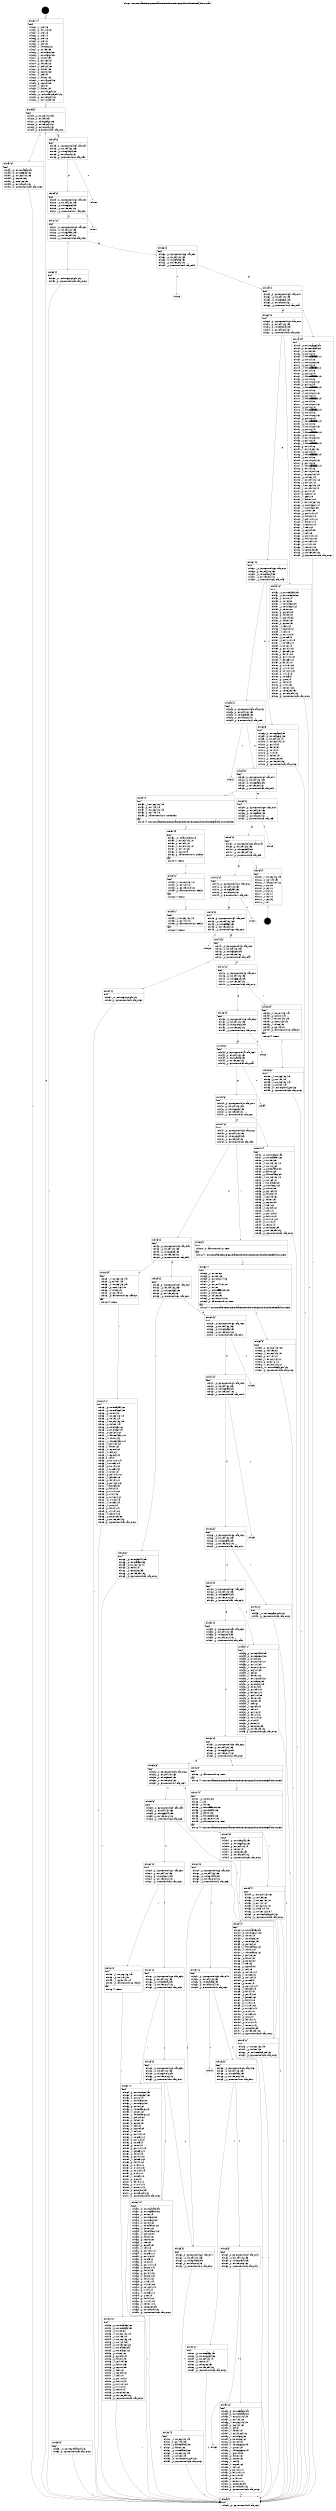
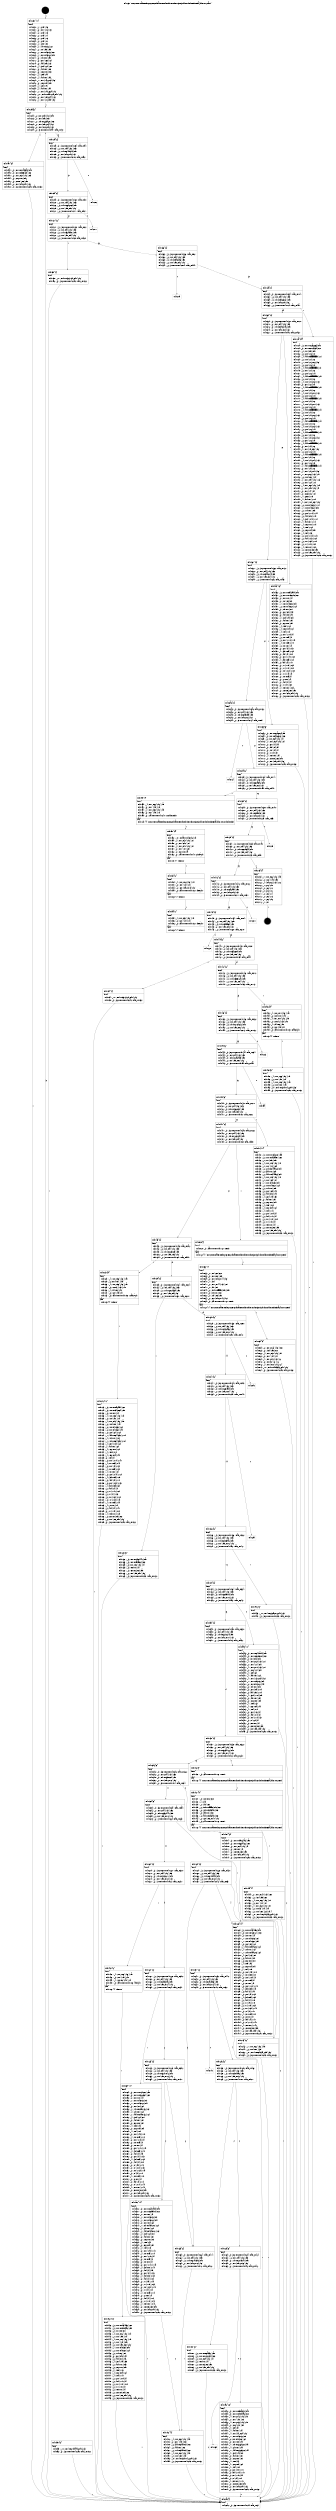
(211, 1926) -> (224, 1904)
(150, 2435) -> (170, 2372)
